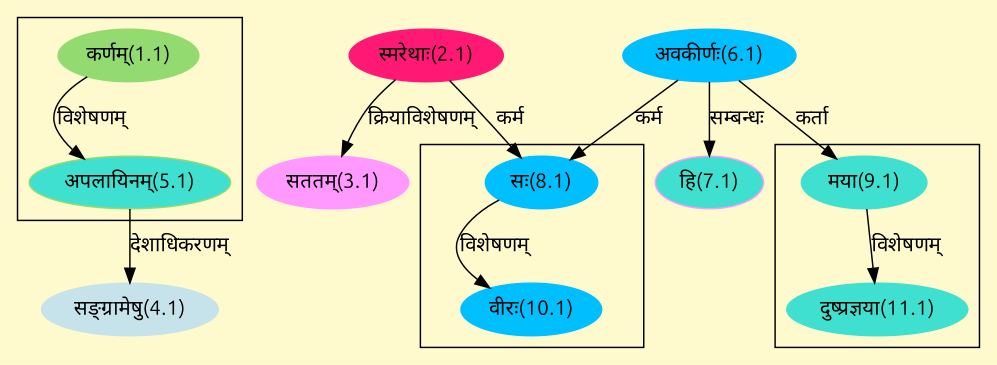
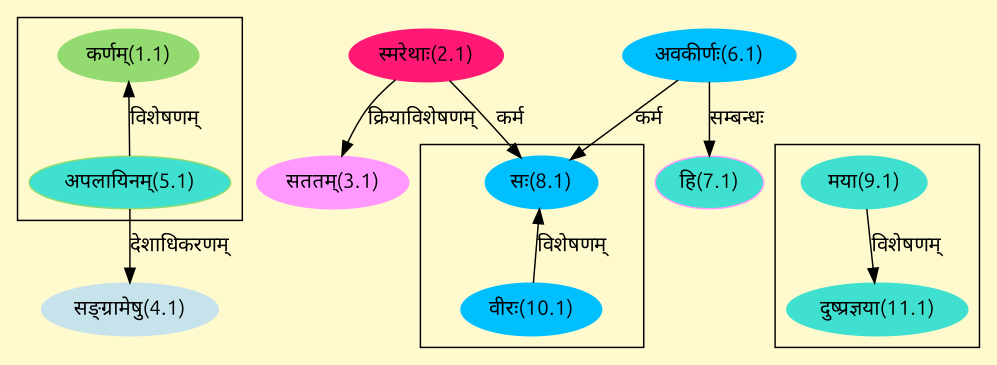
(56, 109) -> (129, 126)
(782, 115) -> none
(460, 235) -> (536, 253)
